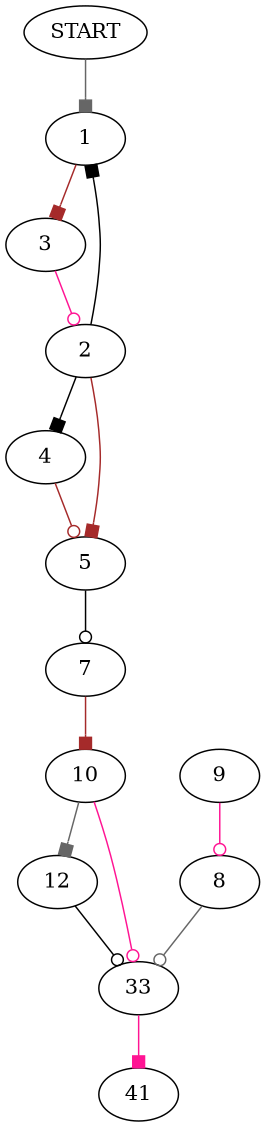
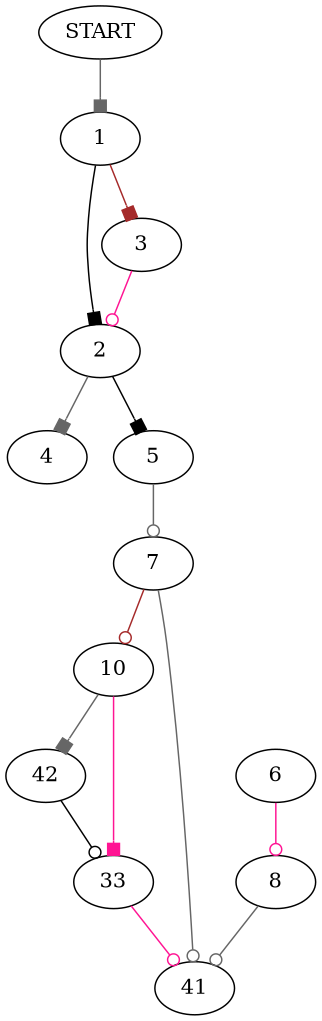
(100, 252) -> (87, 237)
(68, 397) -> (77, 398)
(100, 450) -> (123, 398)
(63, 504) -> none
(86, 611) -> (153, 505)
(86, 716) -> (136, 611)
none -> (180, 769)
(220, 776) -> (276, 776)
(116, 875) -> (114, 768)
(58, 882) -> (46, 776)
(183, 930) -> (239, 930)
(139, 1034) -> (150, 930)
